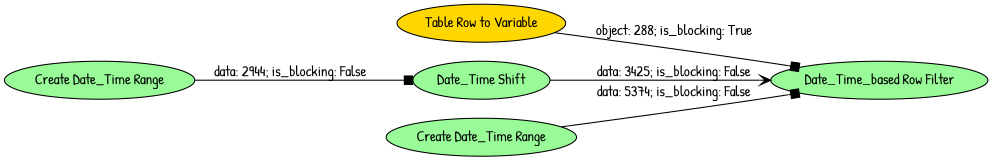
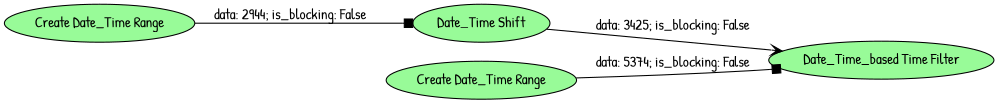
(481, 23) -> none
(879, 80) -> (881, 60)
